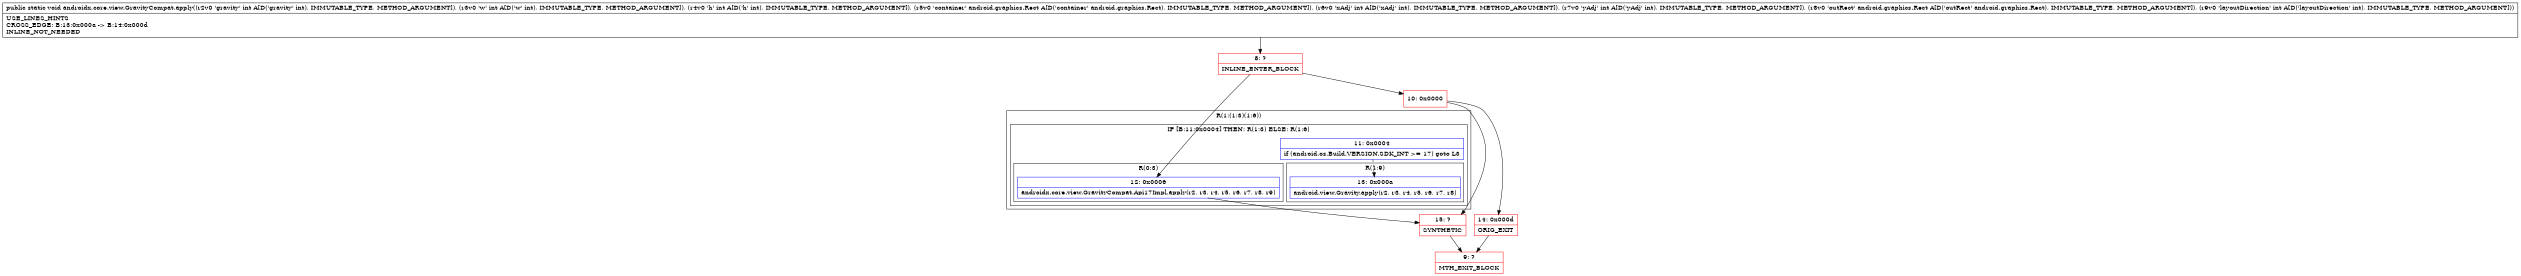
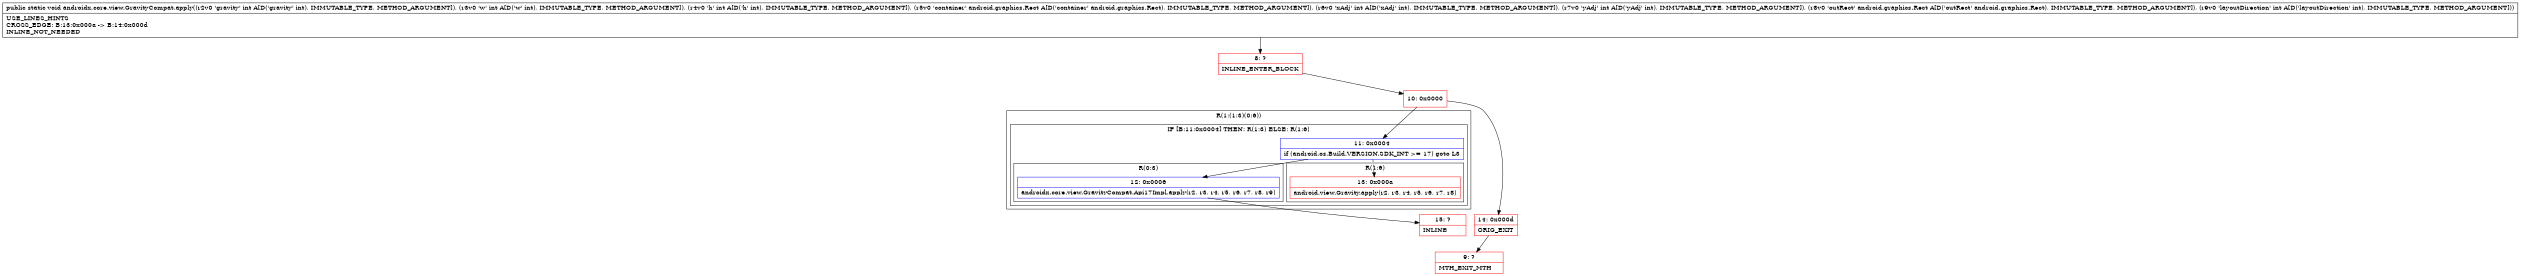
(1239, 116) -> (1239, 116)
(1206, 120) -> (1258, 168)
(1485, 149) -> (1402, 121)
(1375, 168) -> (1375, 168)
(1375, 188) -> (1375, 188)
(1443, 230) -> (1435, 230)
(1455, 242) -> none
(1469, 268) -> (1465, 268)
